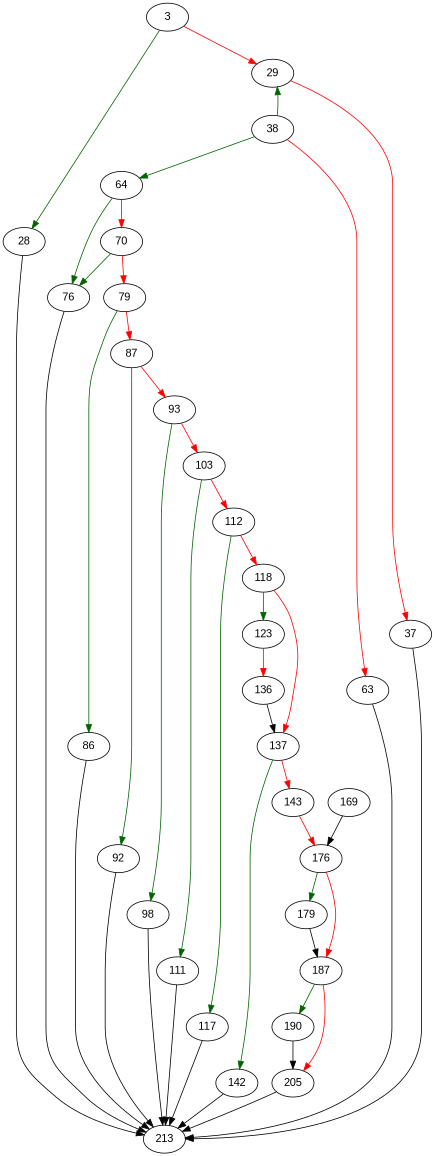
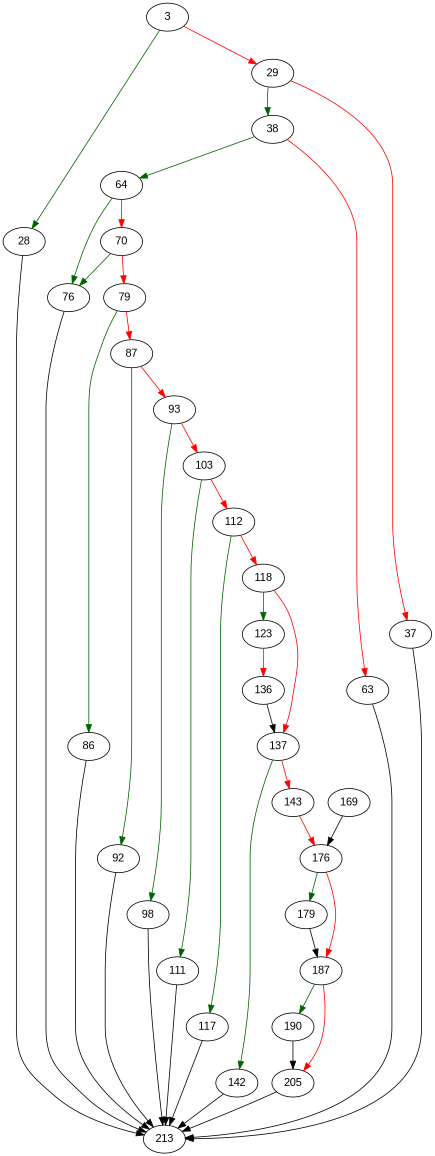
(278, 105) -> (268, 97)
